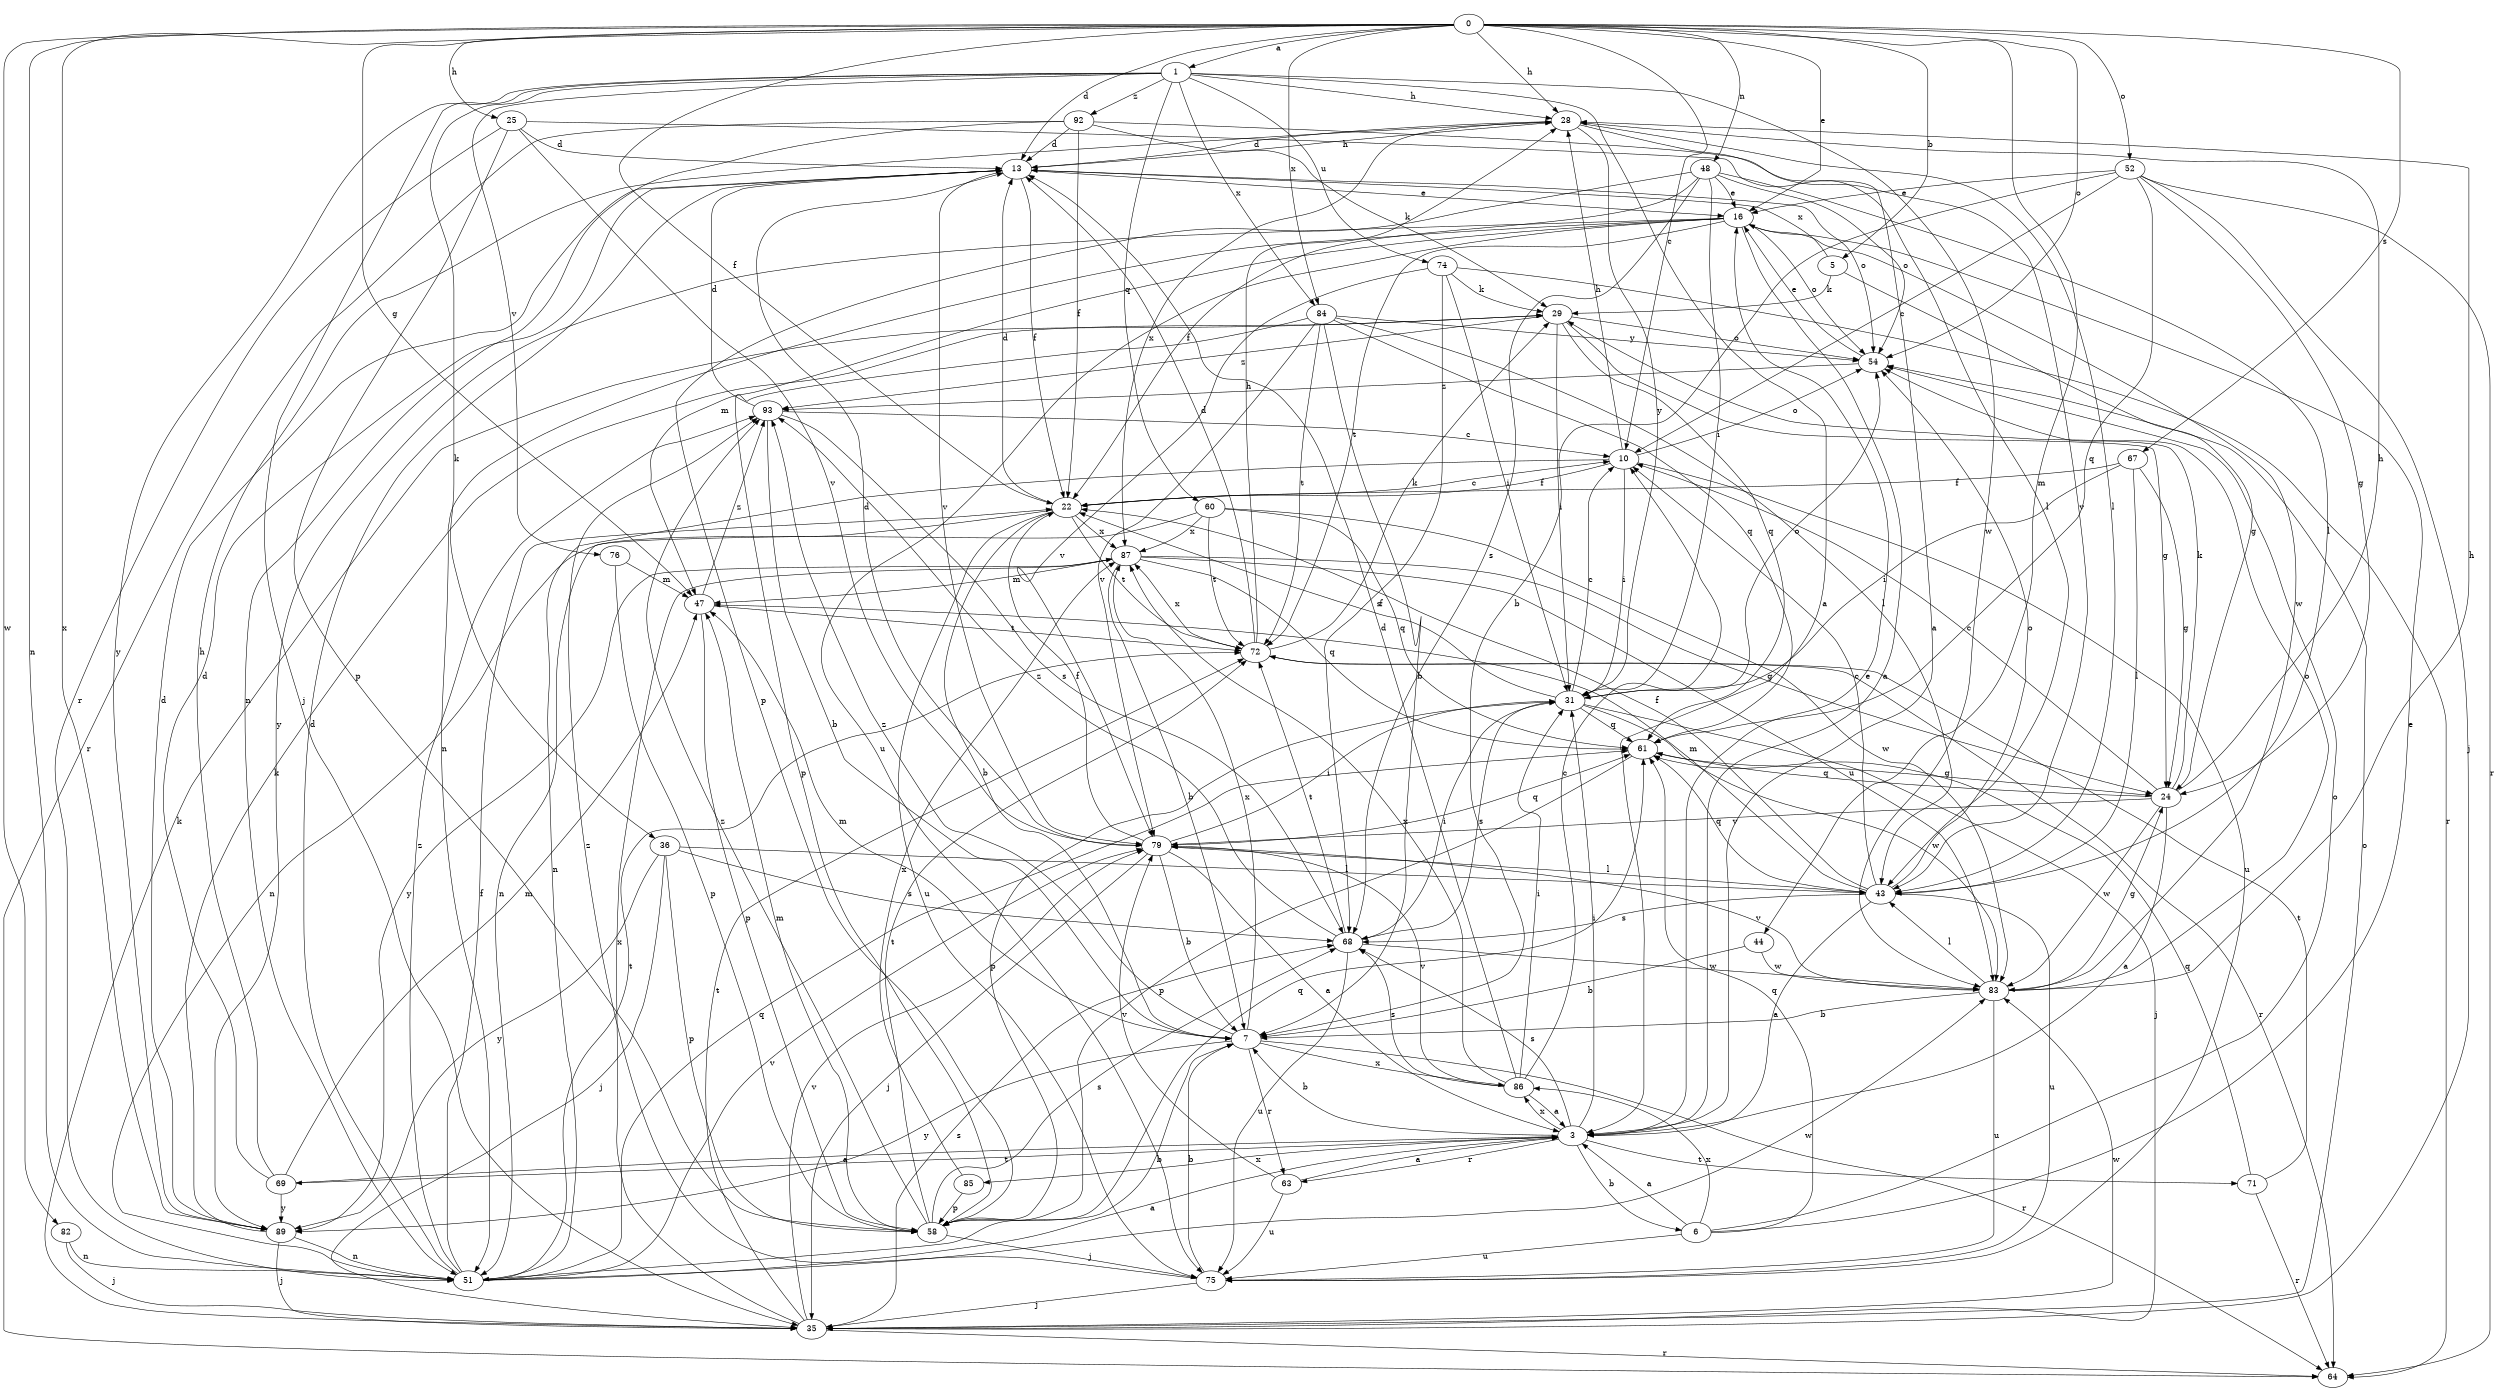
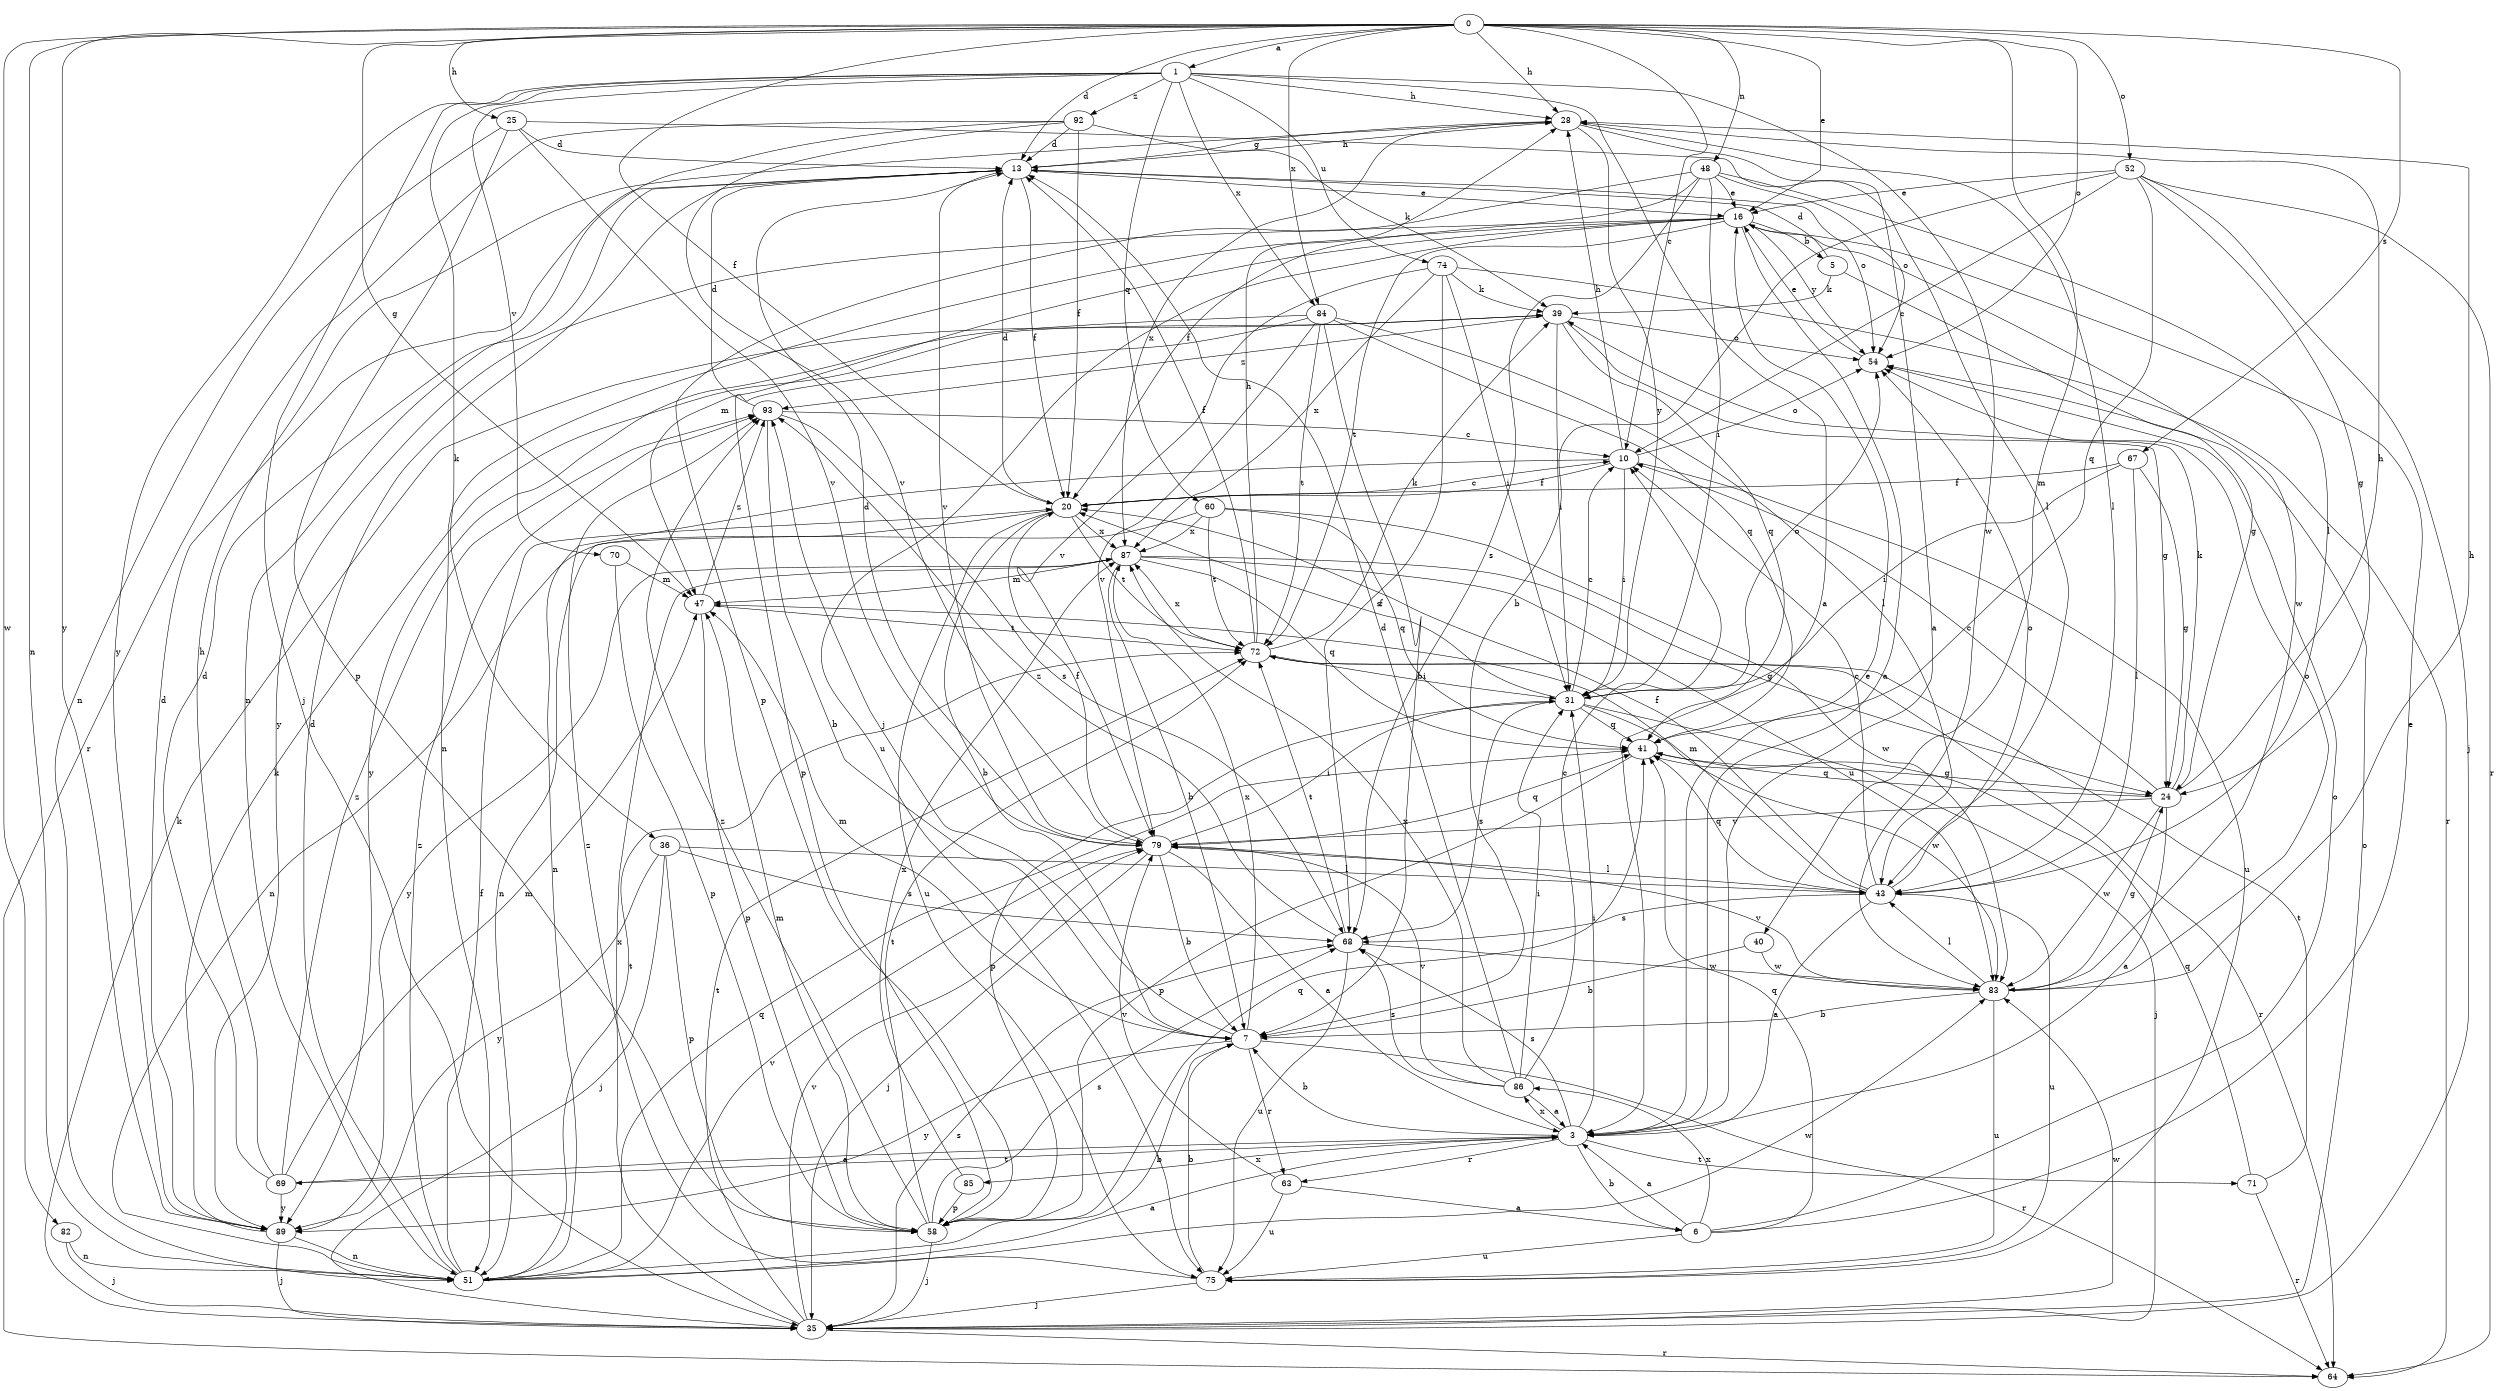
(1884, 49) -> (1794, 238)
(1257, 145) -> (1257, 145)
(1930, 201) -> (750, 336)
(1801, 218) -> (1801, 218)
(1814, 290) -> (1814, 290)
(1557, 314) -> (1557, 314)
(1608, 339) -> (533, 490)
(1323, 388) -> (389, 702)
(1204, 411) -> (1204, 411)
none -> (1296, 420)
(1067, 508) -> (1067, 508)
(615, 556) -> (615, 556)
(65, 628) -> (65, 628)
(80, 701) -> (80, 701)
(884, 725) -> (884, 725)
(1643, 749) -> (1643, 749)
(1443, 820) -> (1410, 679)
(1759, 942) -> (1759, 942)
(1379, 1068) -> none
(1426, 1154) -> (1489, 1208)
(1069, 1256) -> (904, 1309)
